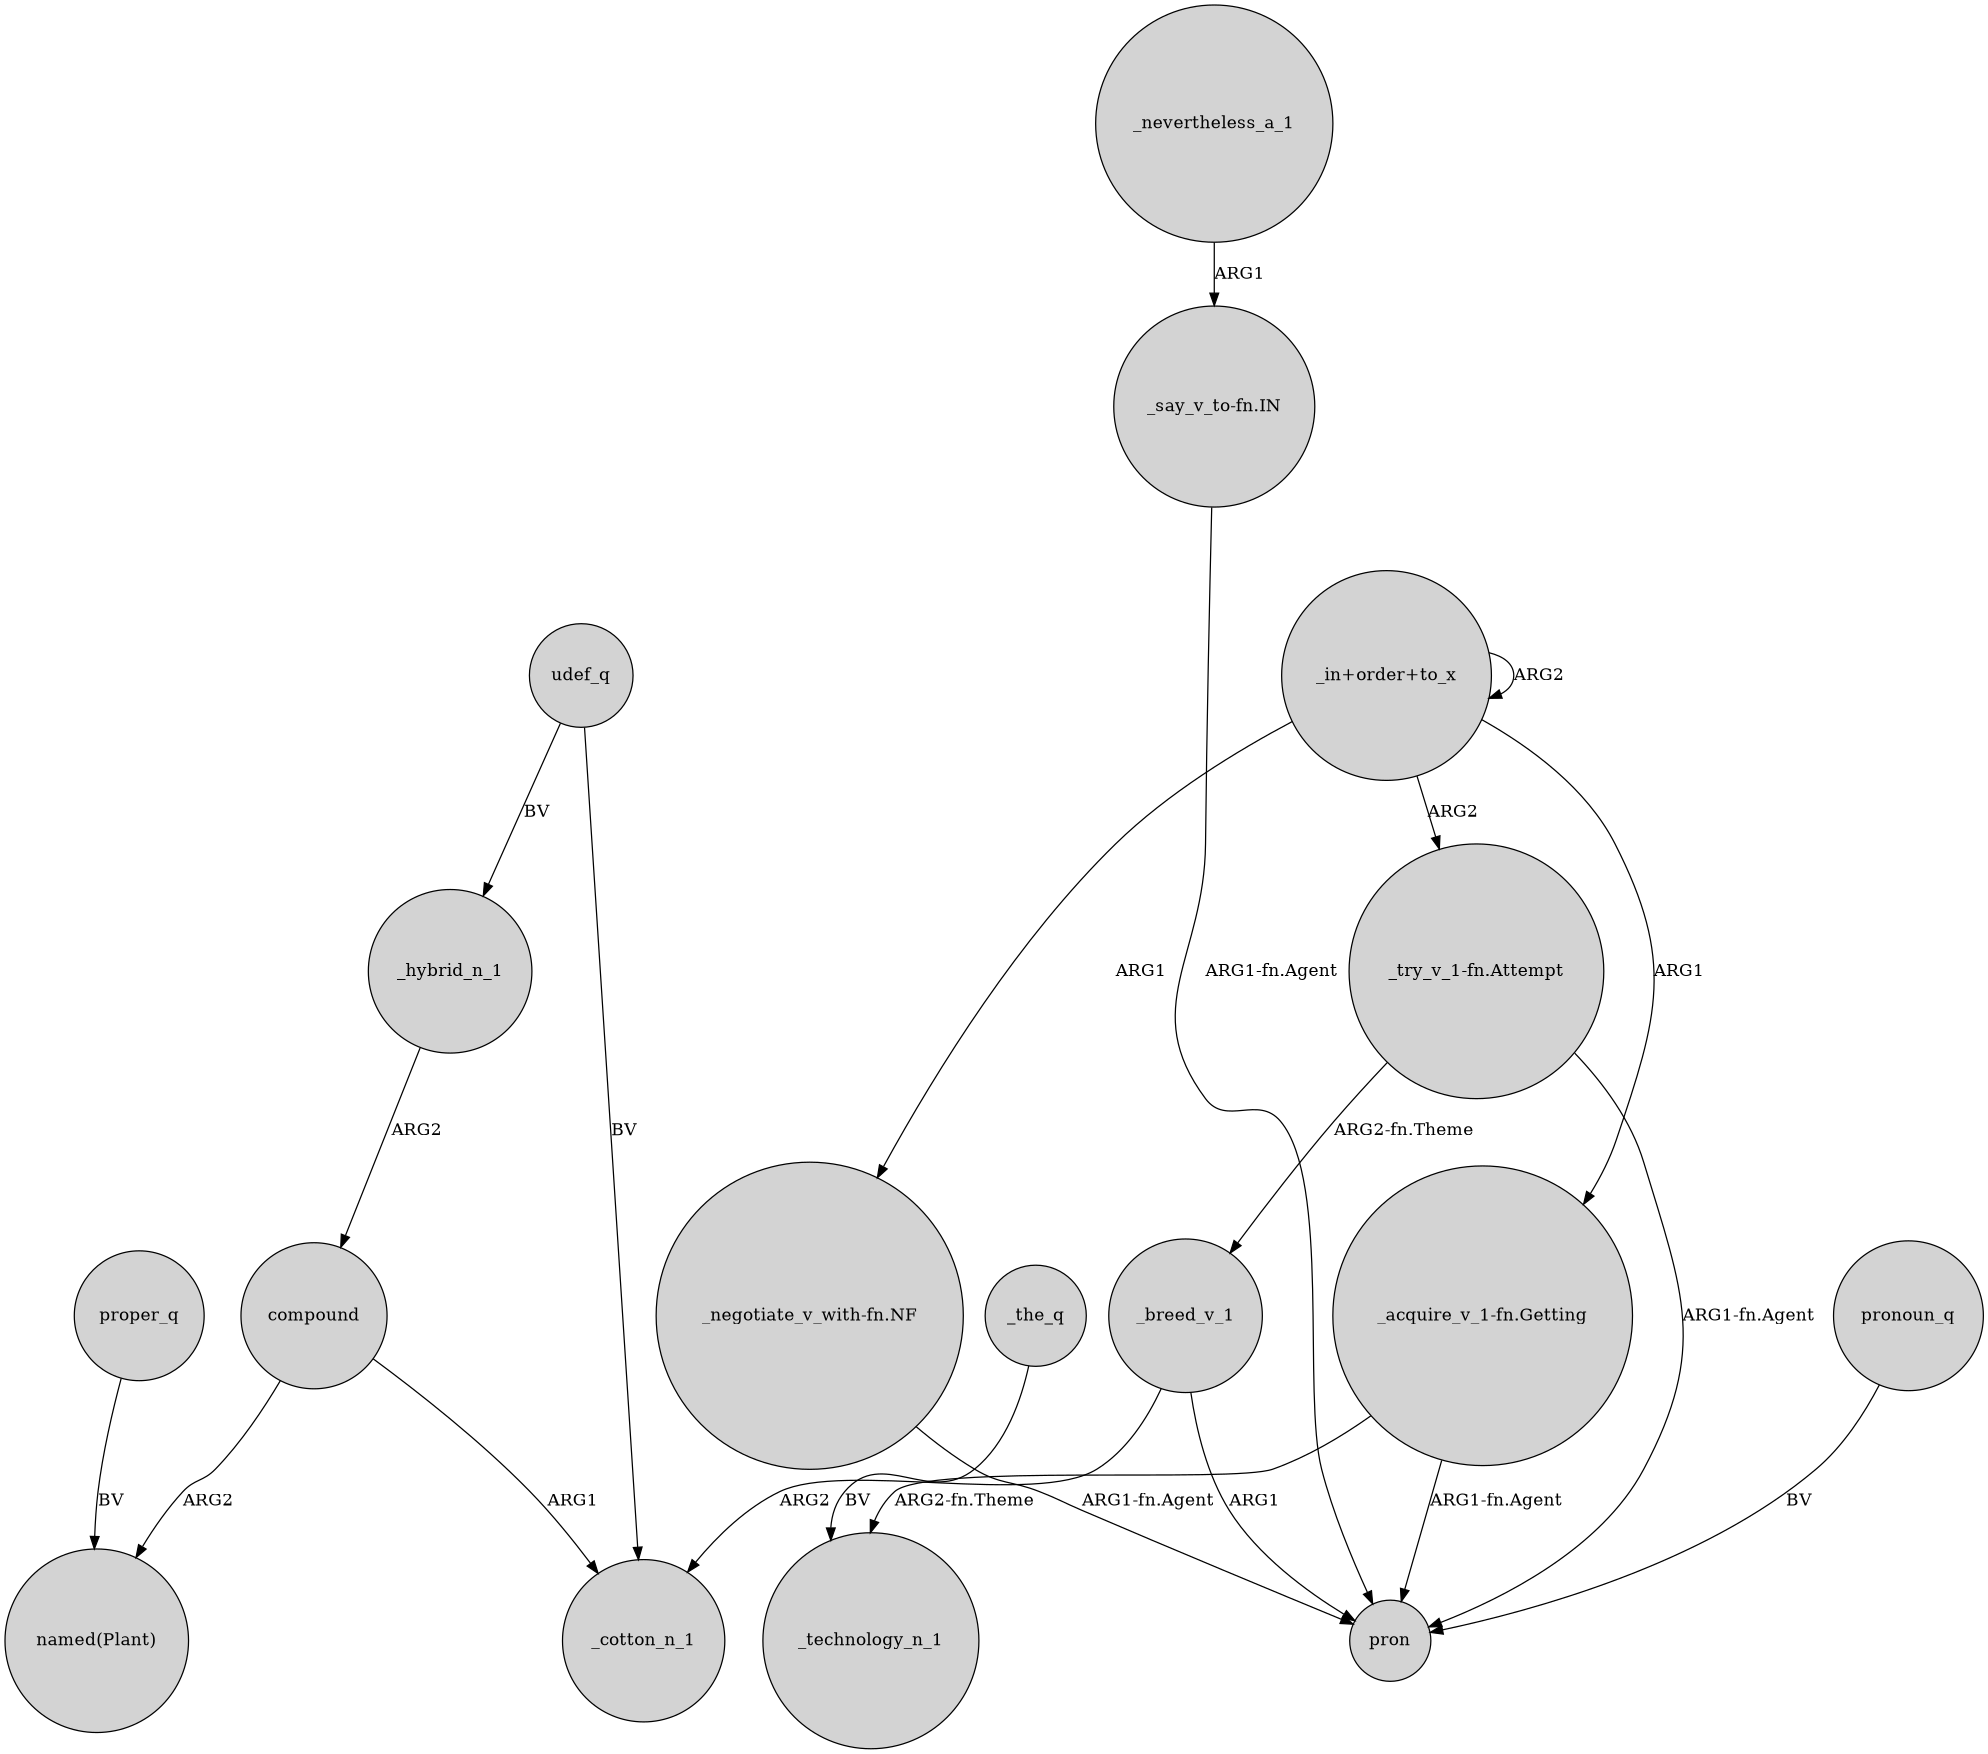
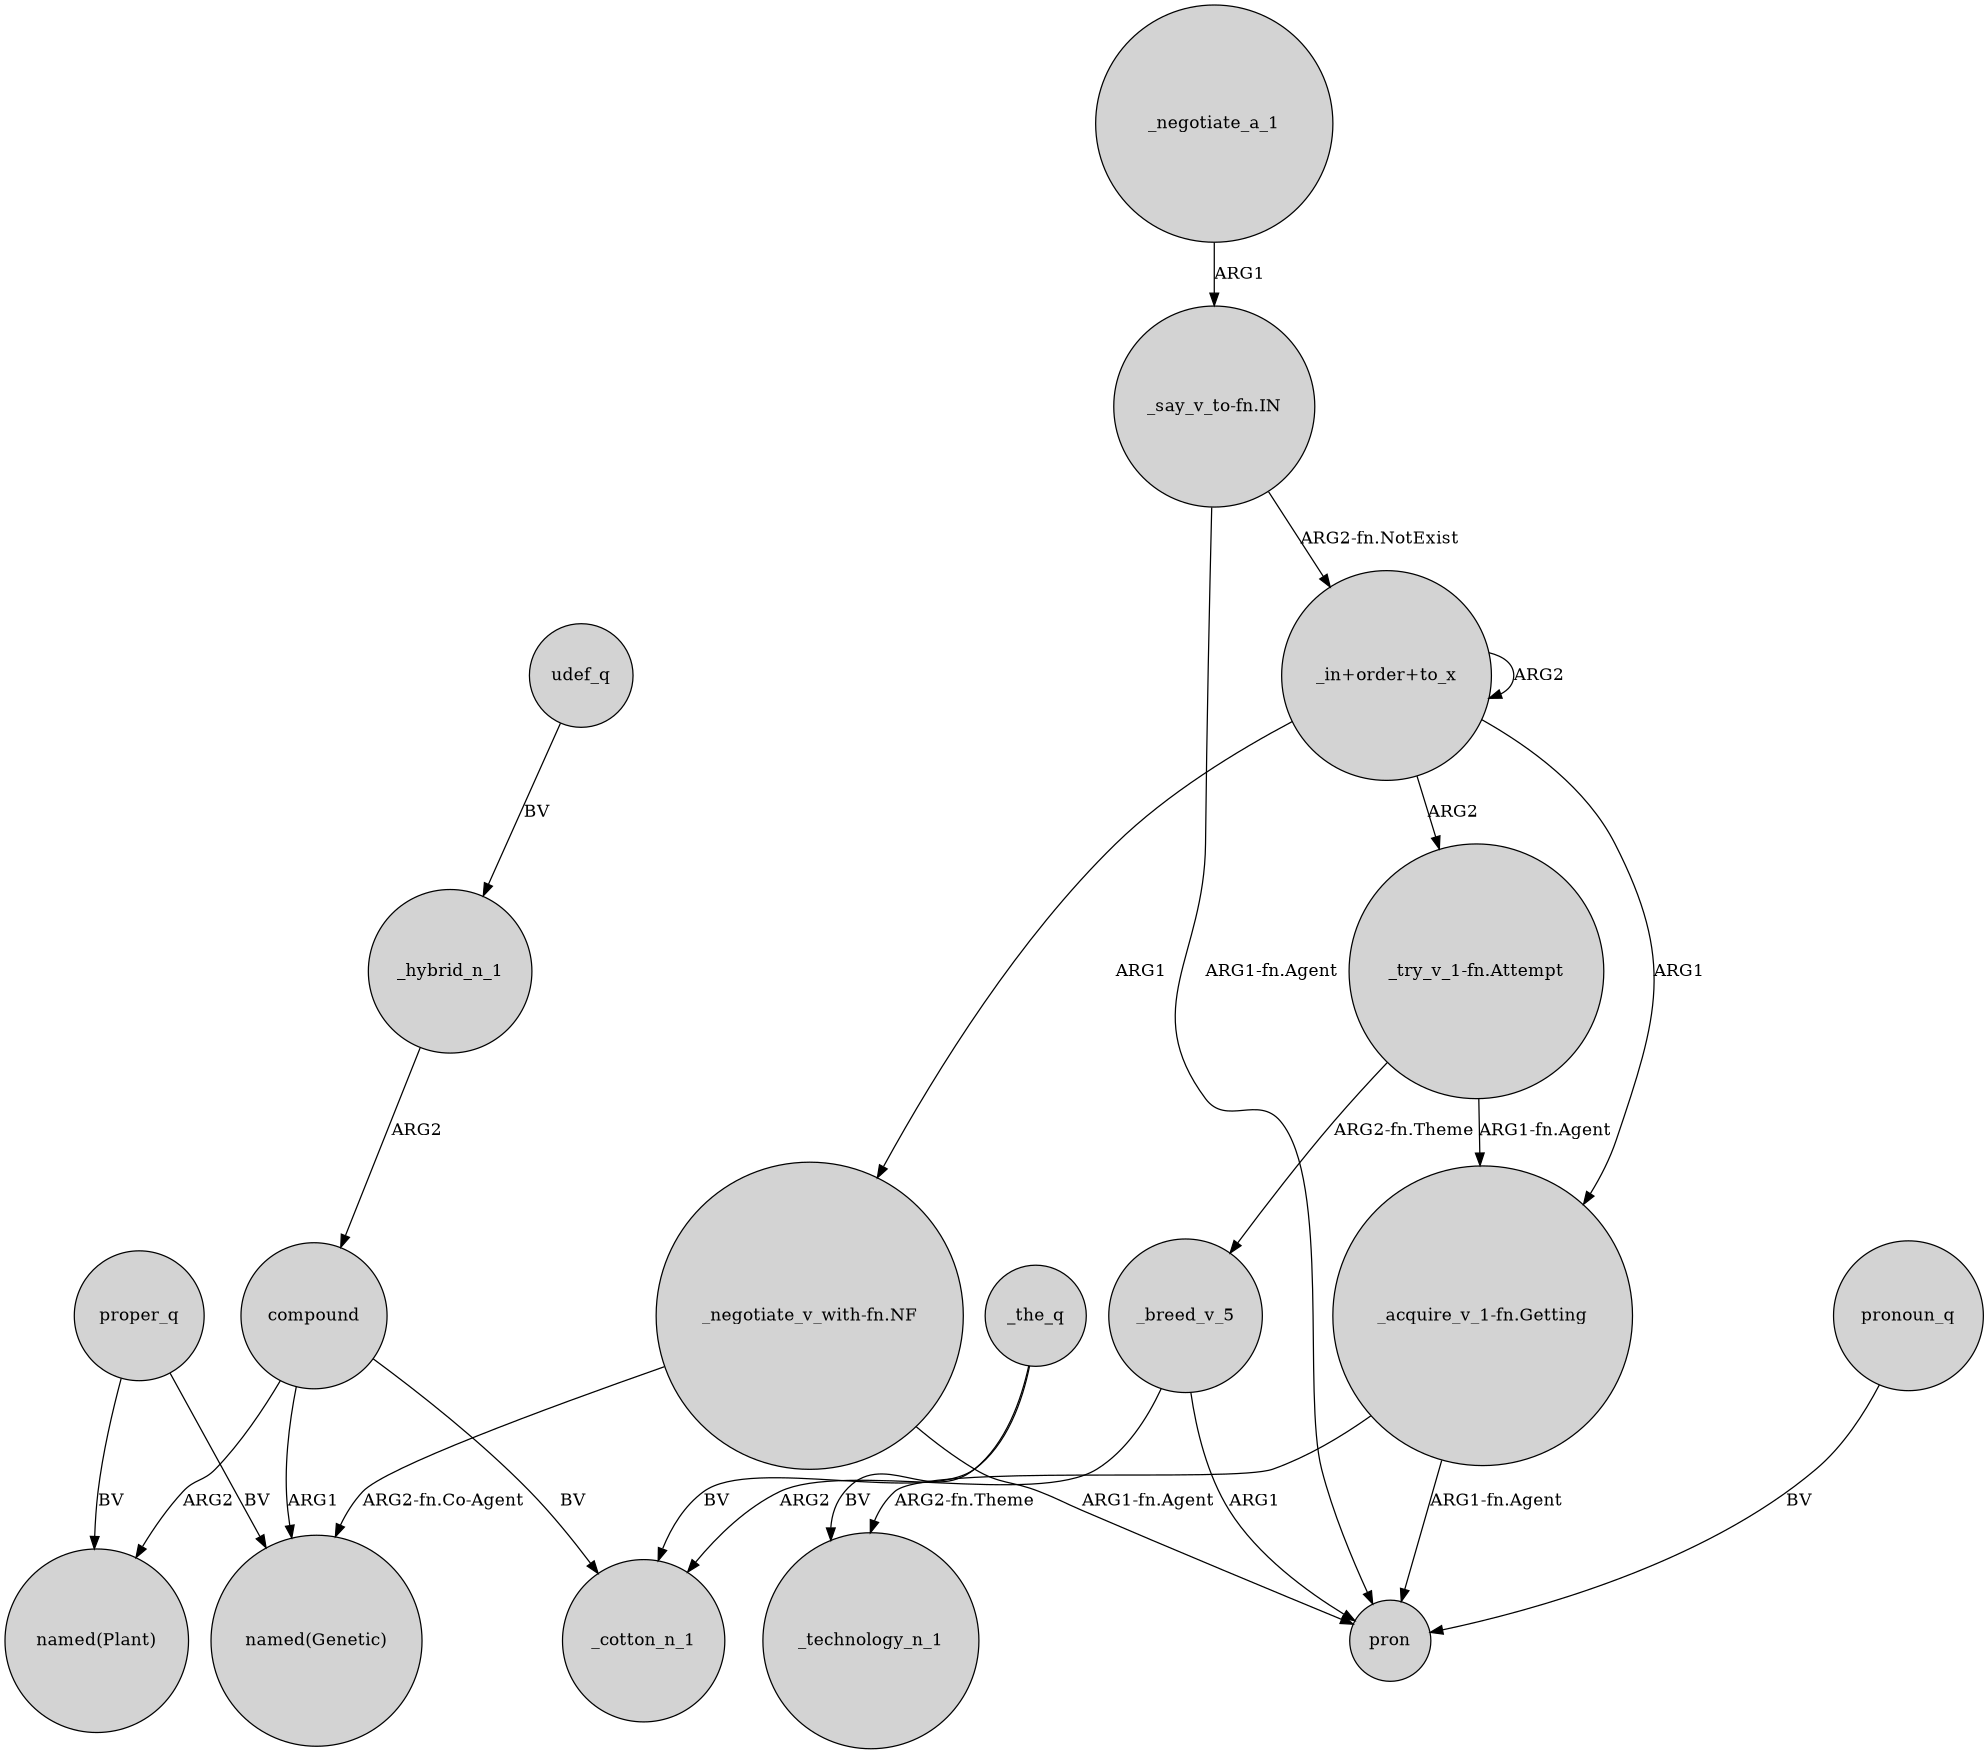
(1214, 124) -> (1214, 124)
none -> (1296, 534)
(611, 1137) -> (793, 1478)
(1186, 1316) -> (1186, 1316)
(1678, 1381) -> (1479, 1126)
(573, 1501) -> (573, 1501)
none -> (317, 1641)
